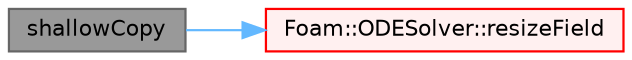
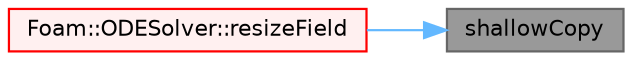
(214, 30) -> (395, 30)
